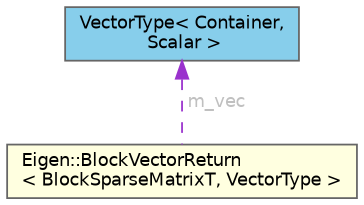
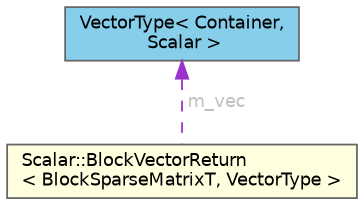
(182, 171) -> (182, 171)
